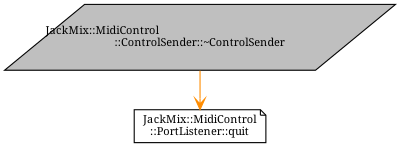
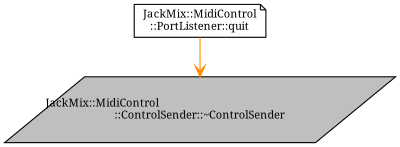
(200, 85) -> (200, 51)
